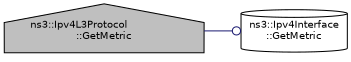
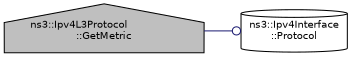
(294, 31) -> (294, 31)
